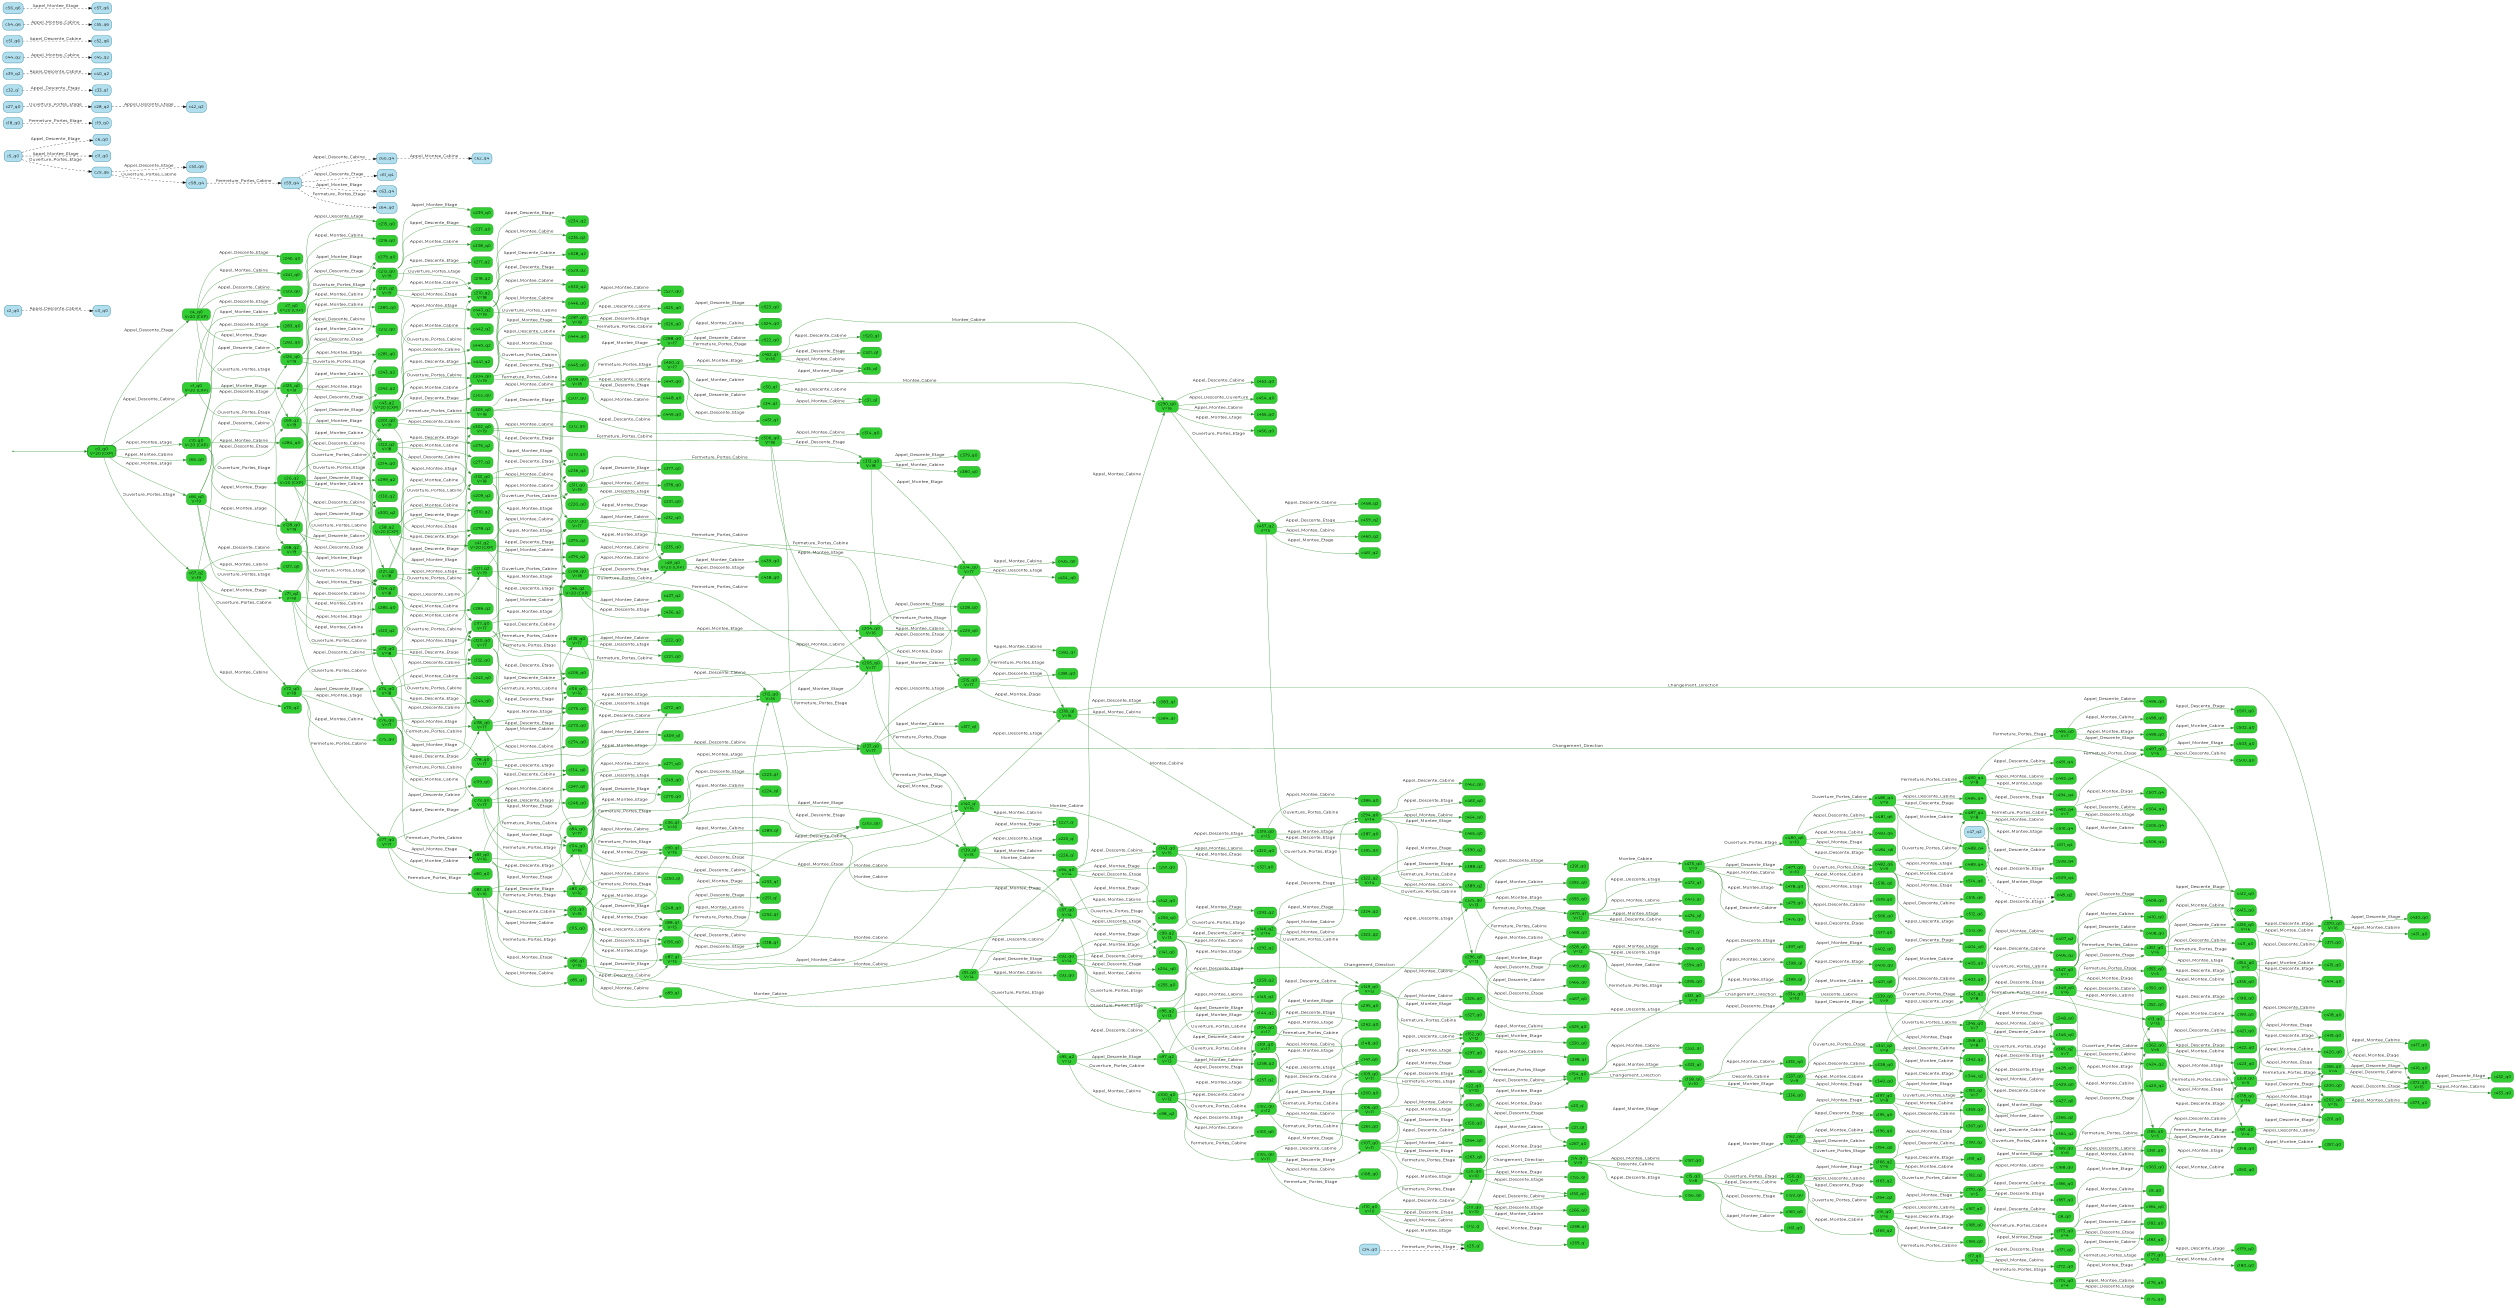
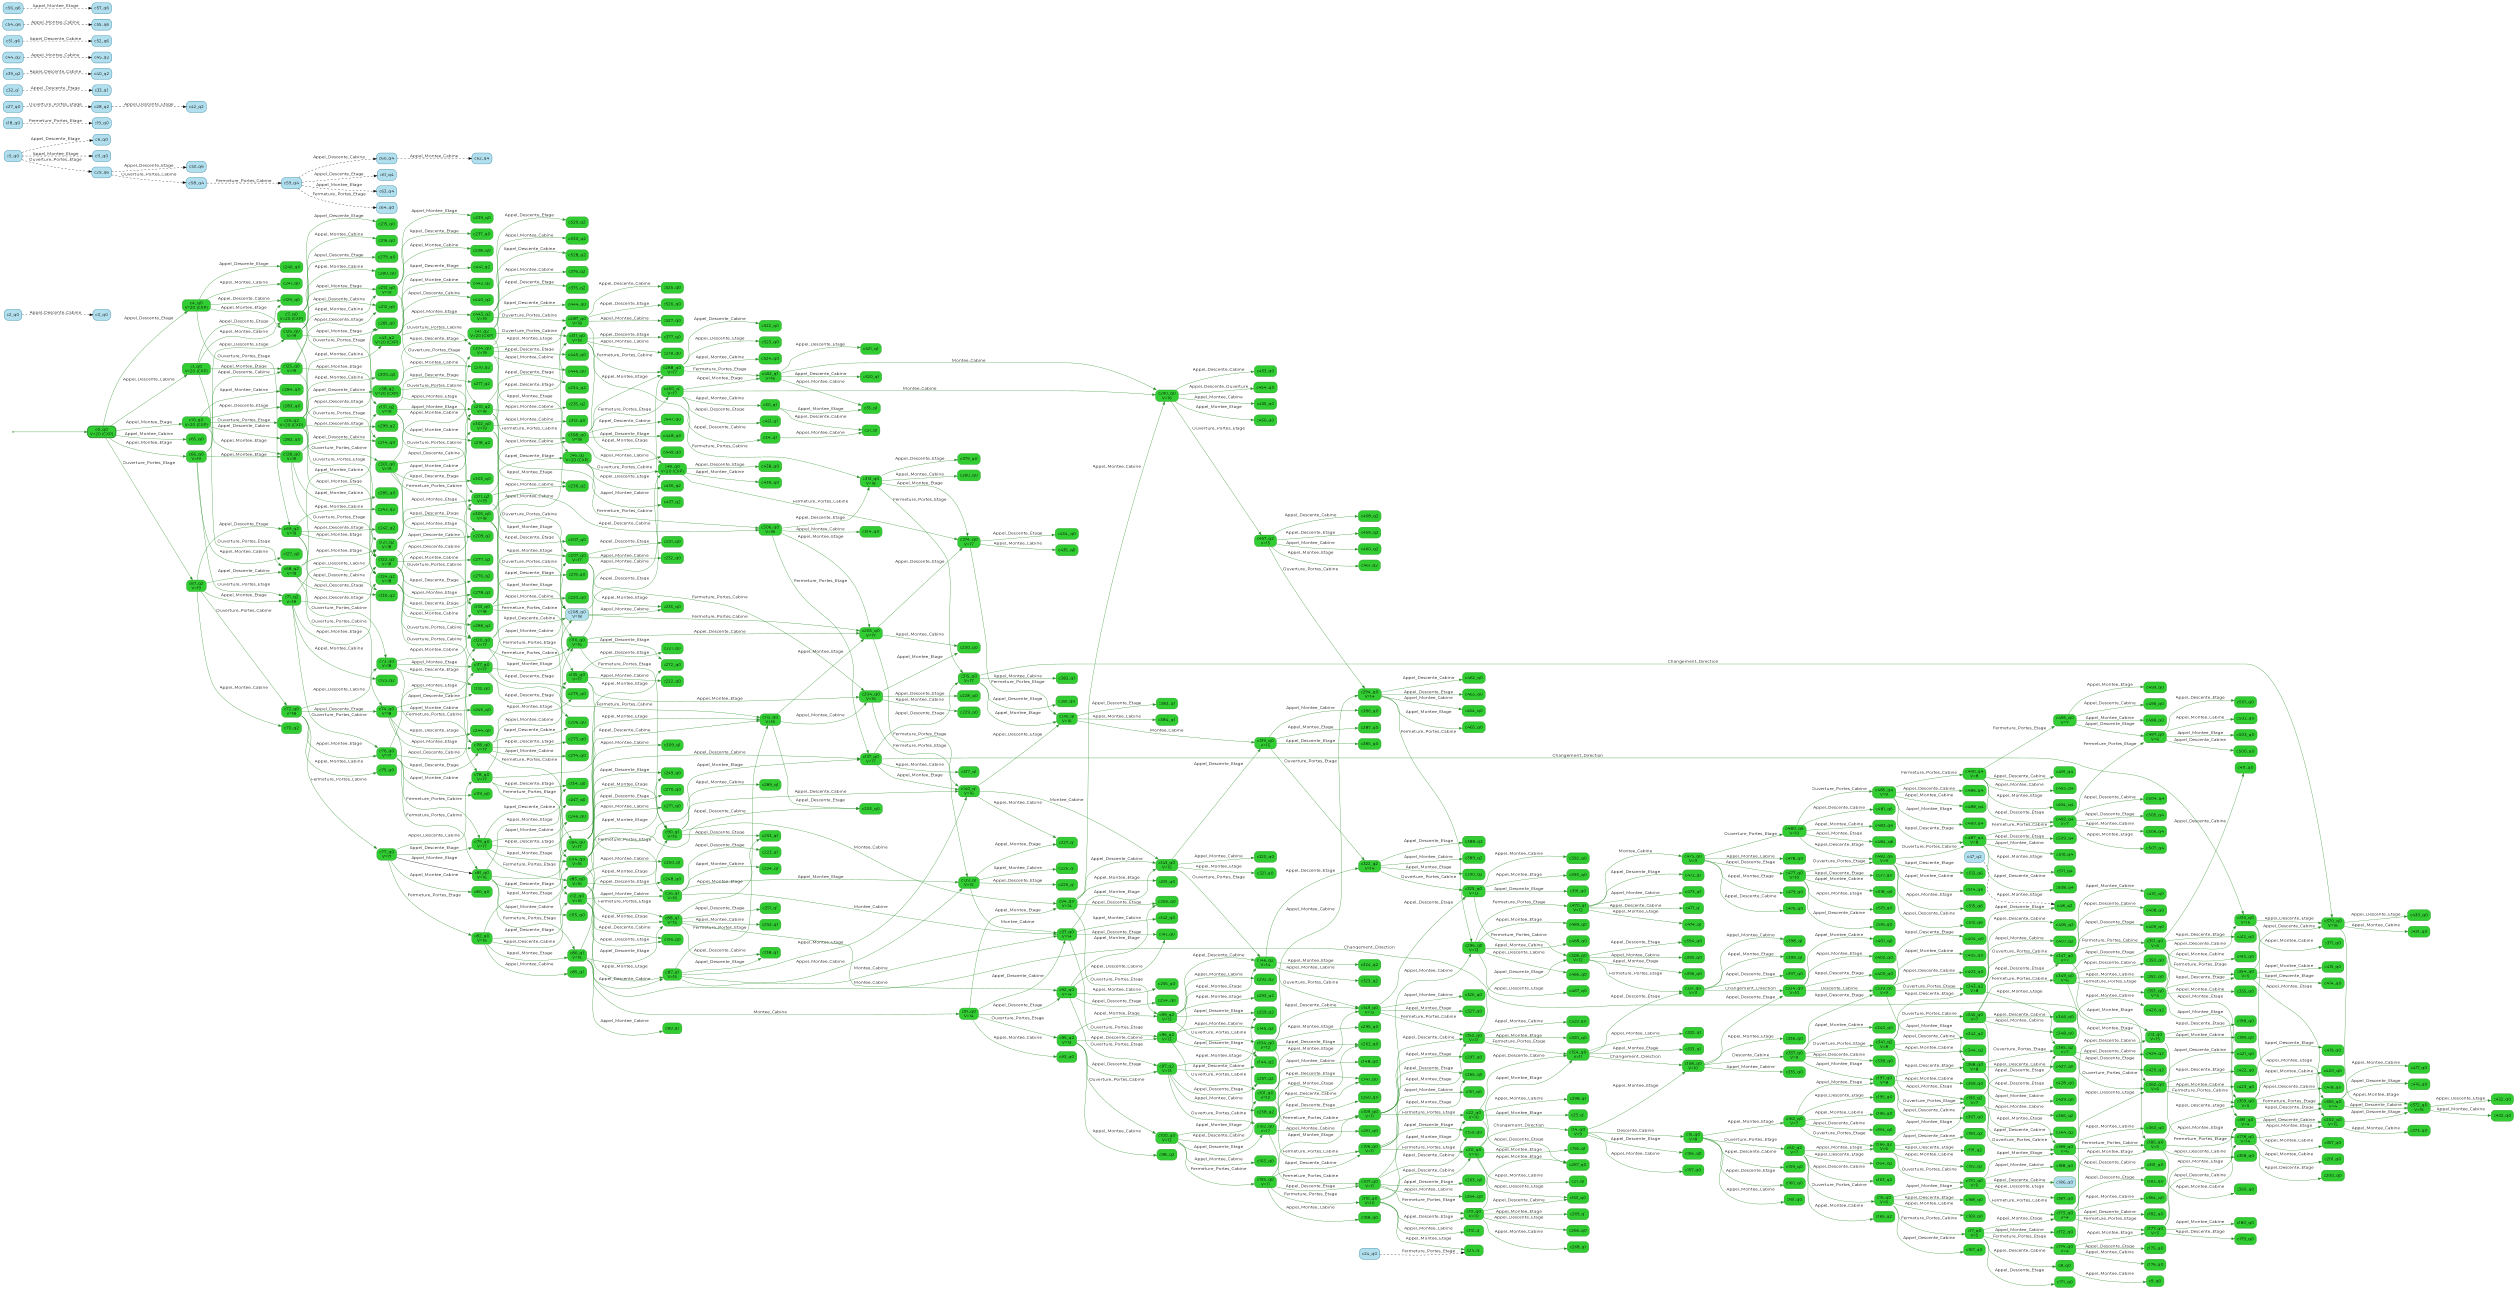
(577, 574) -> (577, 614)
(1884, 916) -> (1884, 925)
(1116, 952) -> (1112, 1018)
none -> (2155, 1070)
(2065, 1184) -> (2065, 1182)
